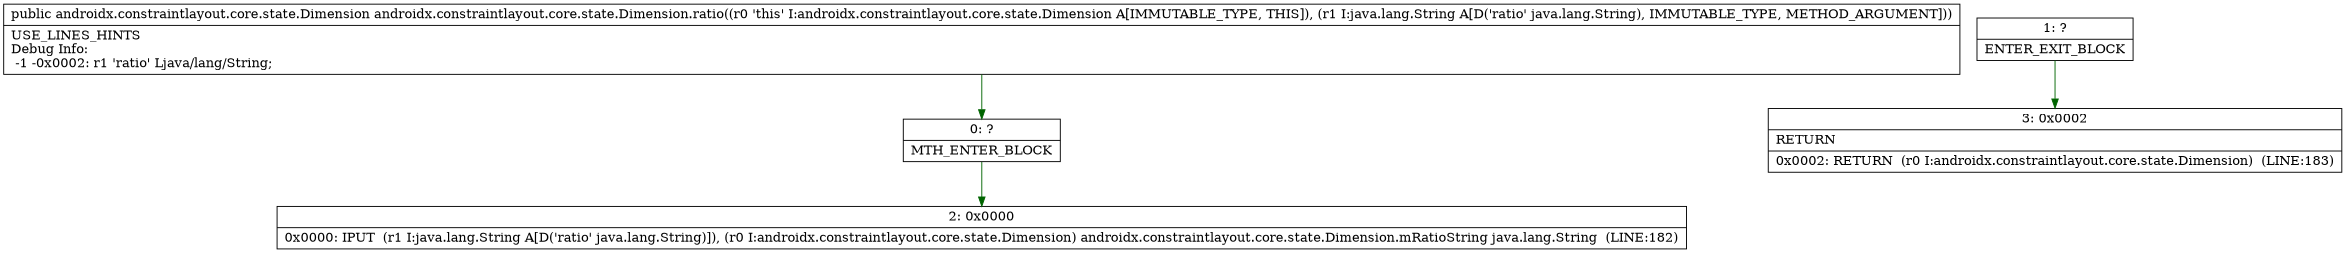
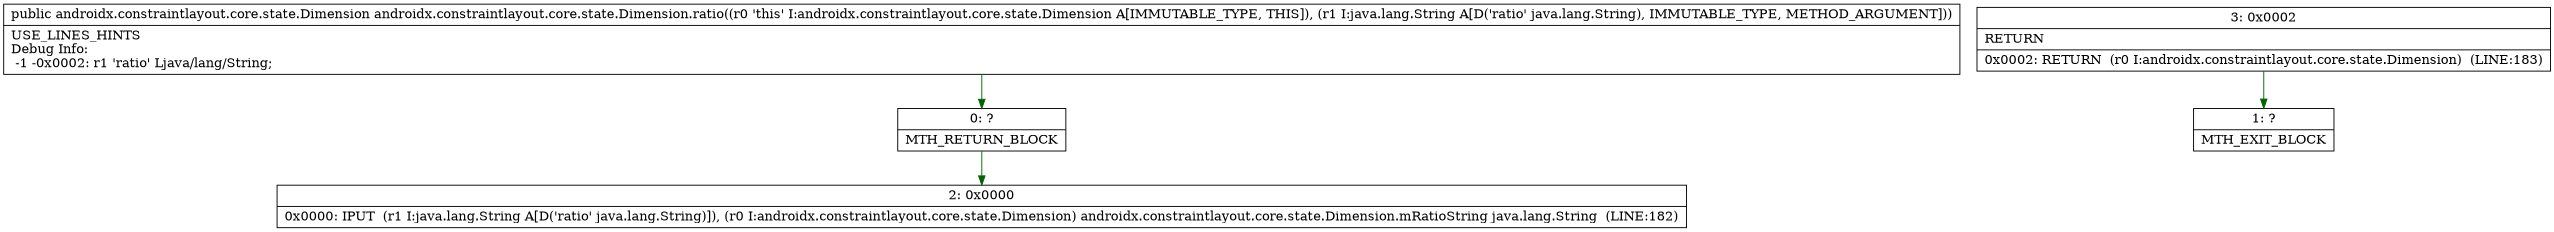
(2055, 49) -> (2264, 140)
(2055, 80) -> (2264, 85)
(982, 151) -> (982, 140)
